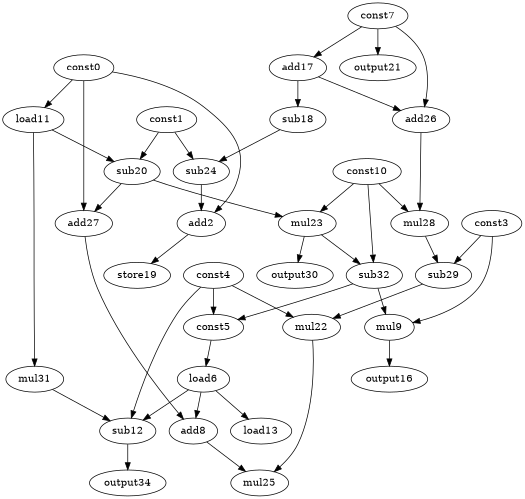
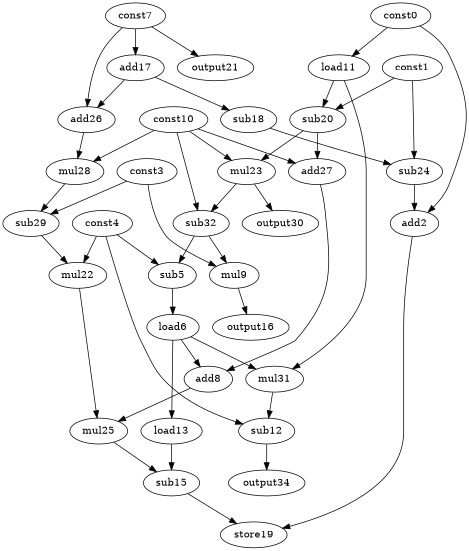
(84, 139) -> (243, 145)
(214, 327) -> (172, 275)
(166, 405) -> (220, 351)
none -> (172, 483)
